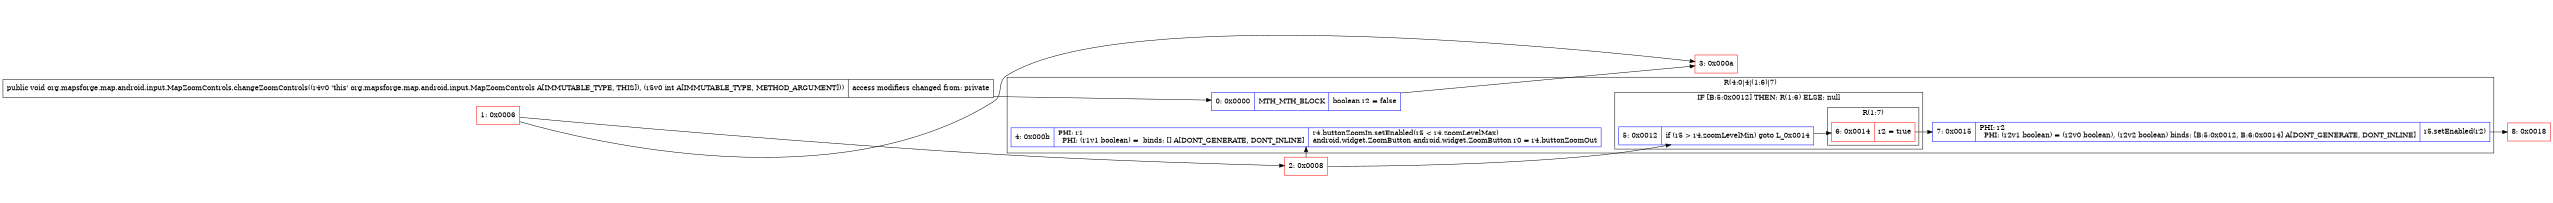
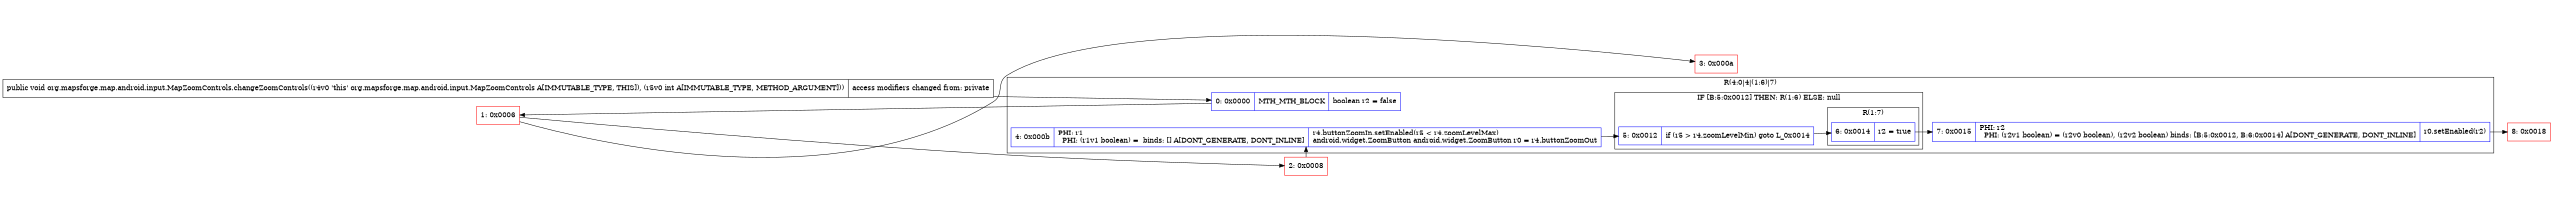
(1538, 80) -> (868, 109)
(1873, 132) -> (1873, 132)
(2455, 132) -> (2455, 132)
(1497, 162) -> (1607, 136)
